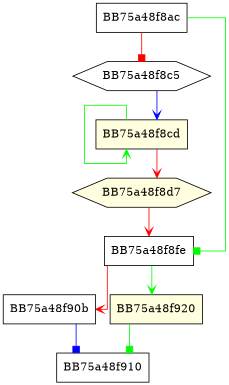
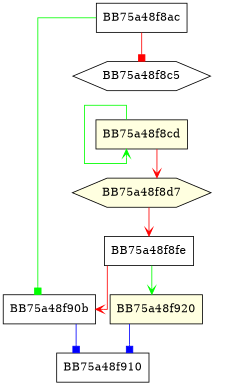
(157, 101) -> none
(226, 127) -> (38, 123)
(130, 334) -> (130, 334)
